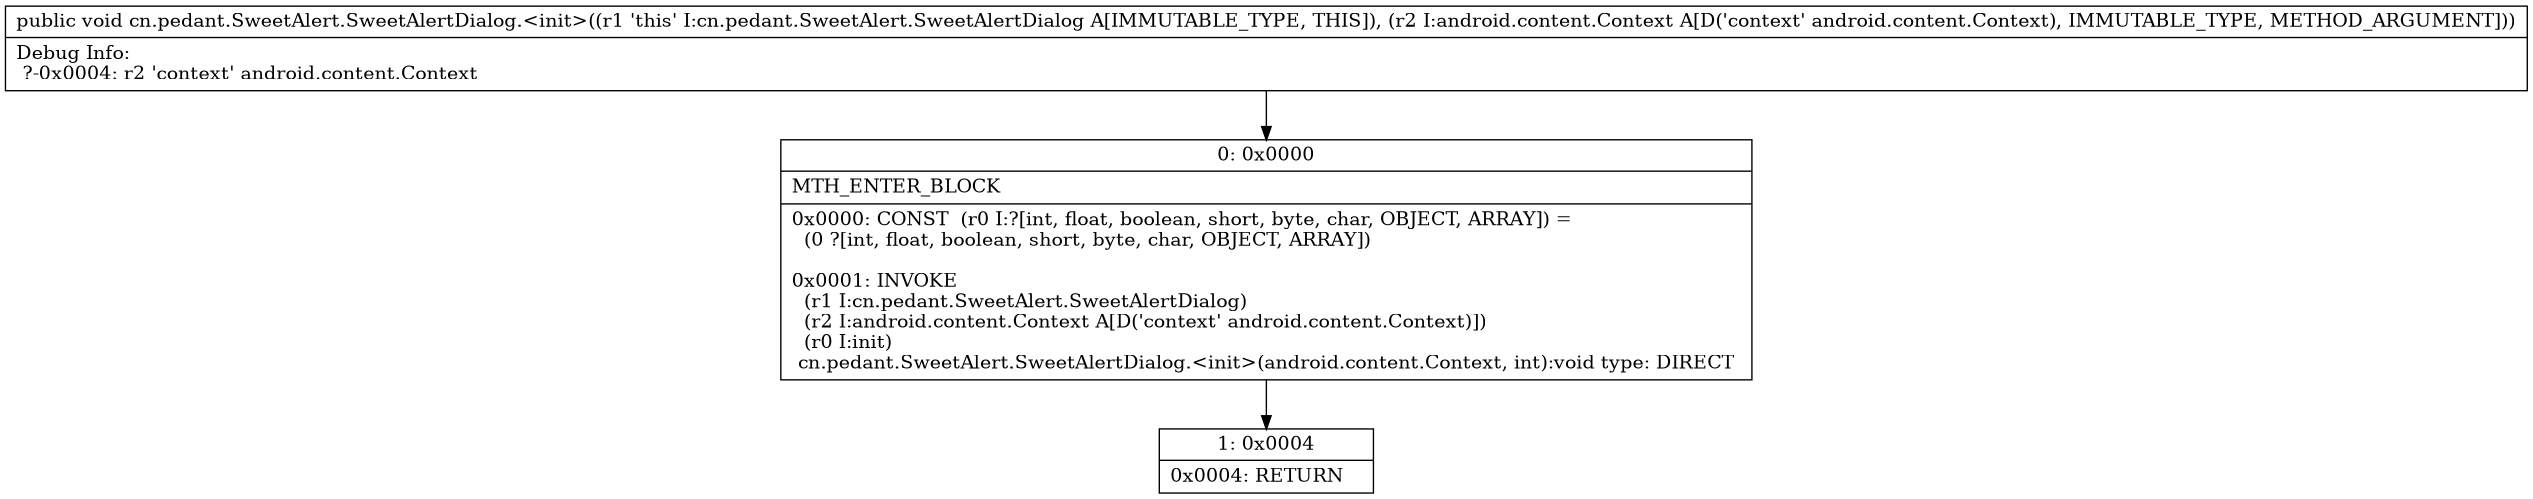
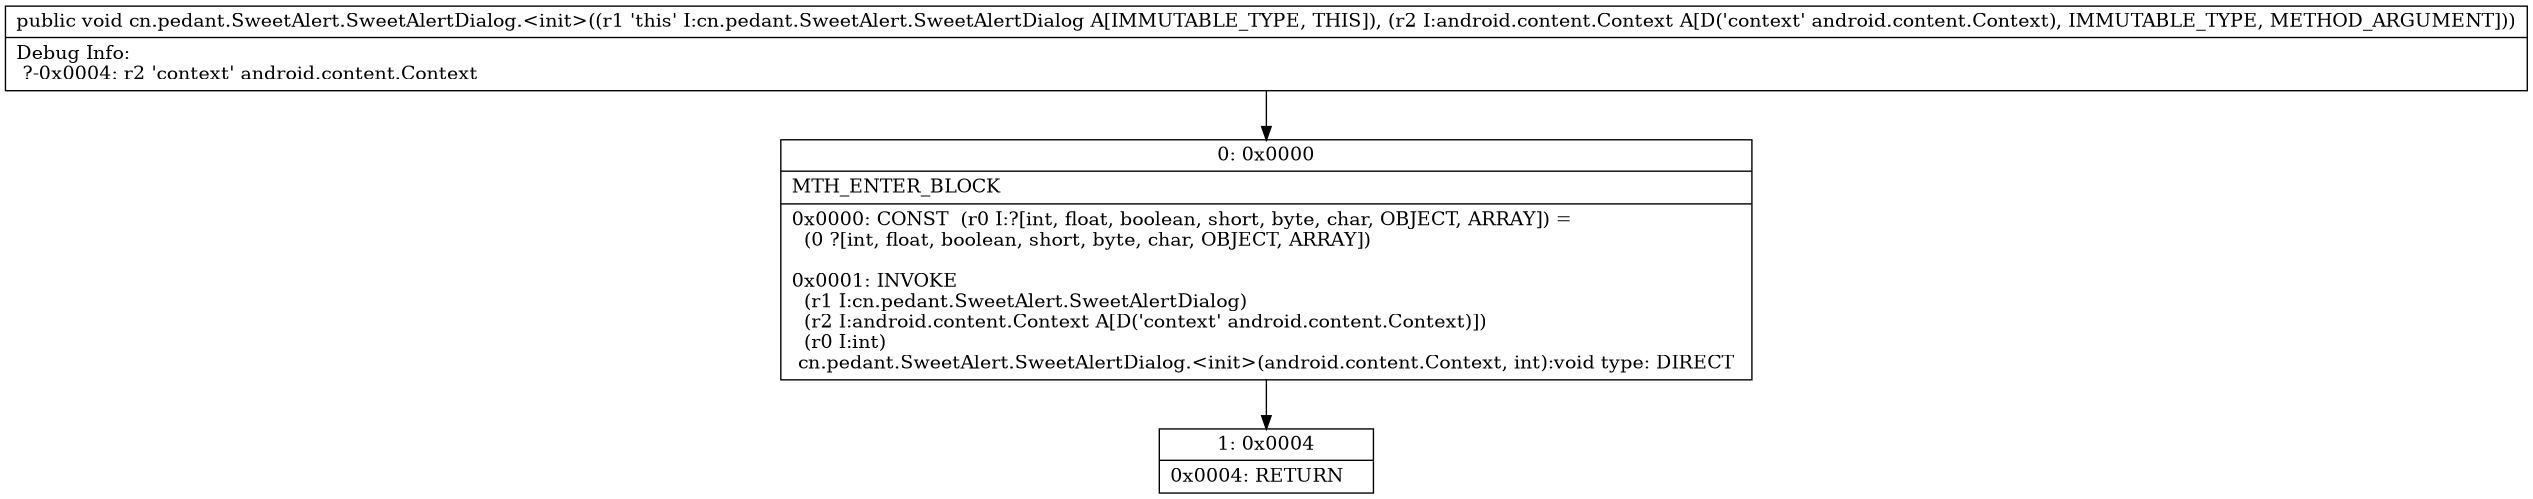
(842, 342) -> (839, 342)
